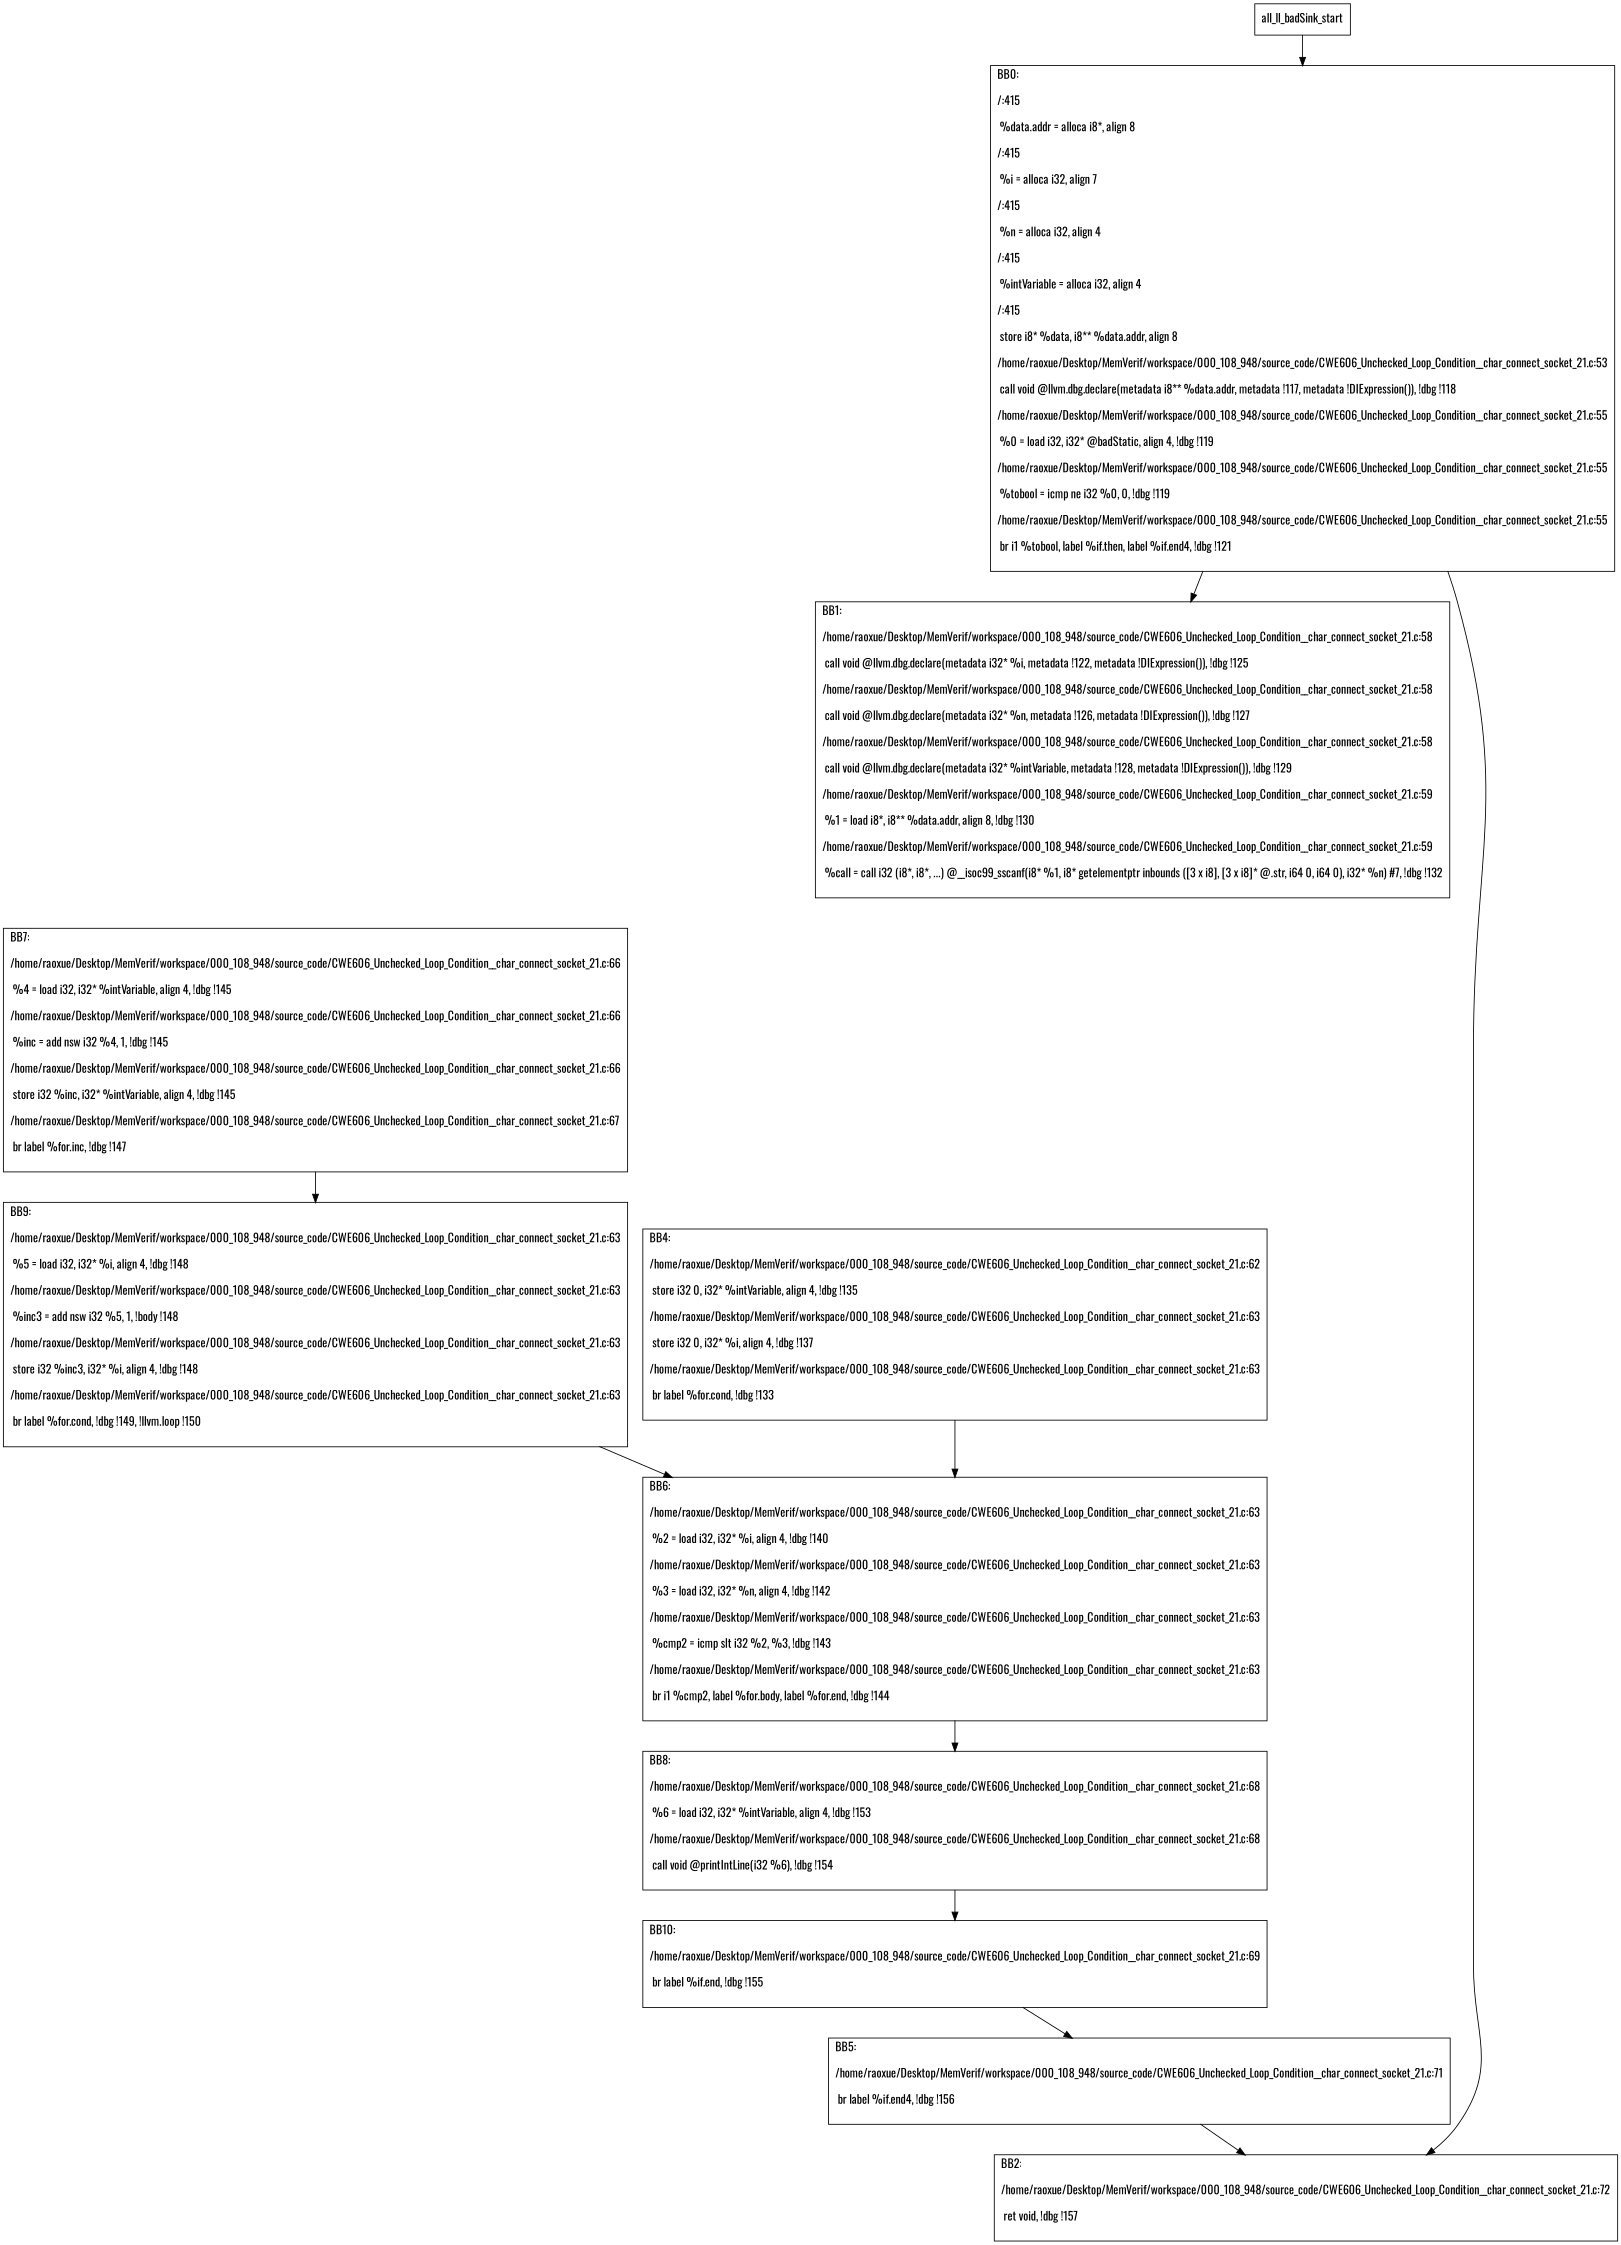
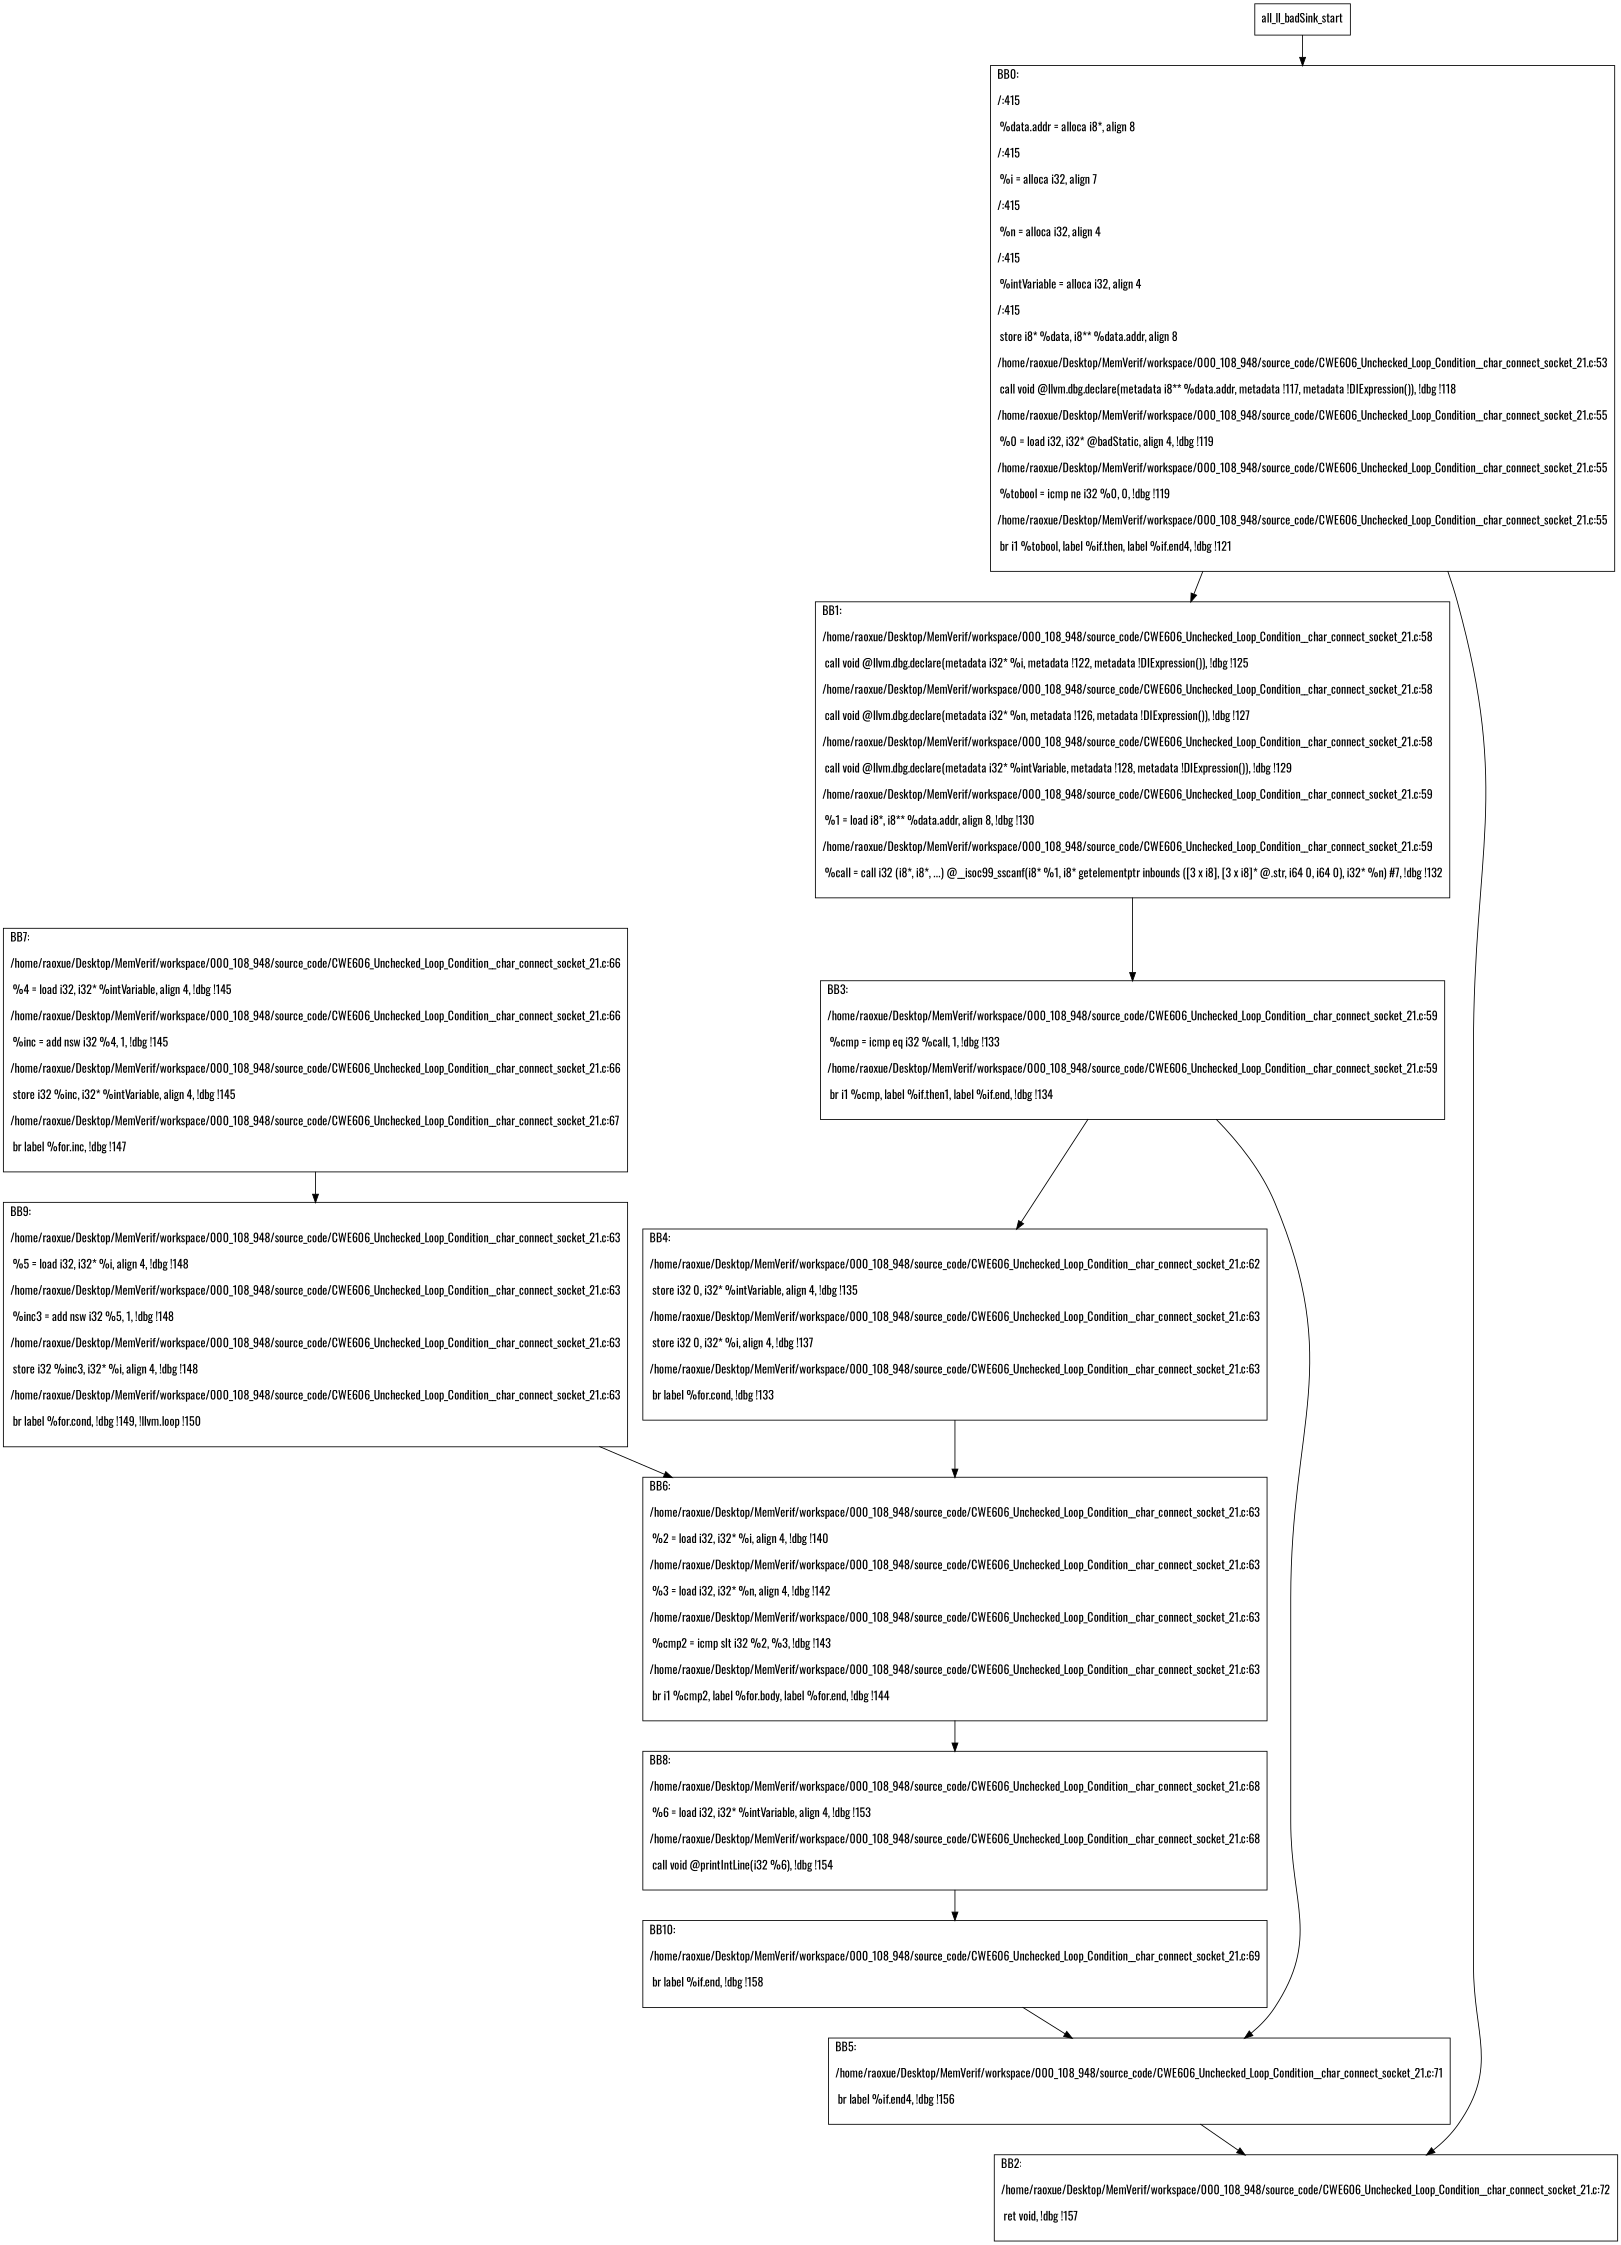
none -> (1133, 1050)
(94, 1317) -> (92, 1317)
(707, 1983) -> (707, 1983)
